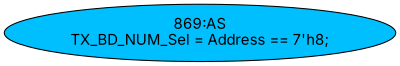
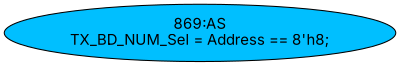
(200, 33) -> (200, 33)
